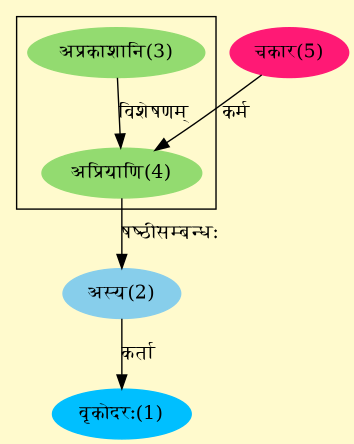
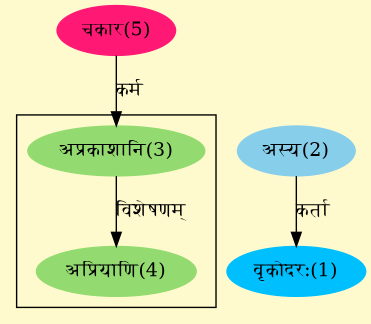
(208, 115) -> (116, 84)
(122, 226) -> none
